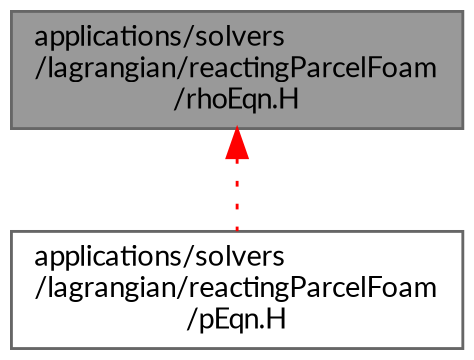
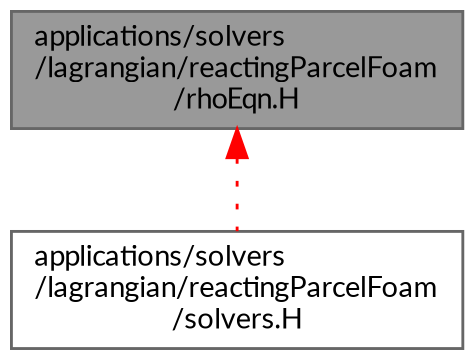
(237, 290) -> (237, 290)
